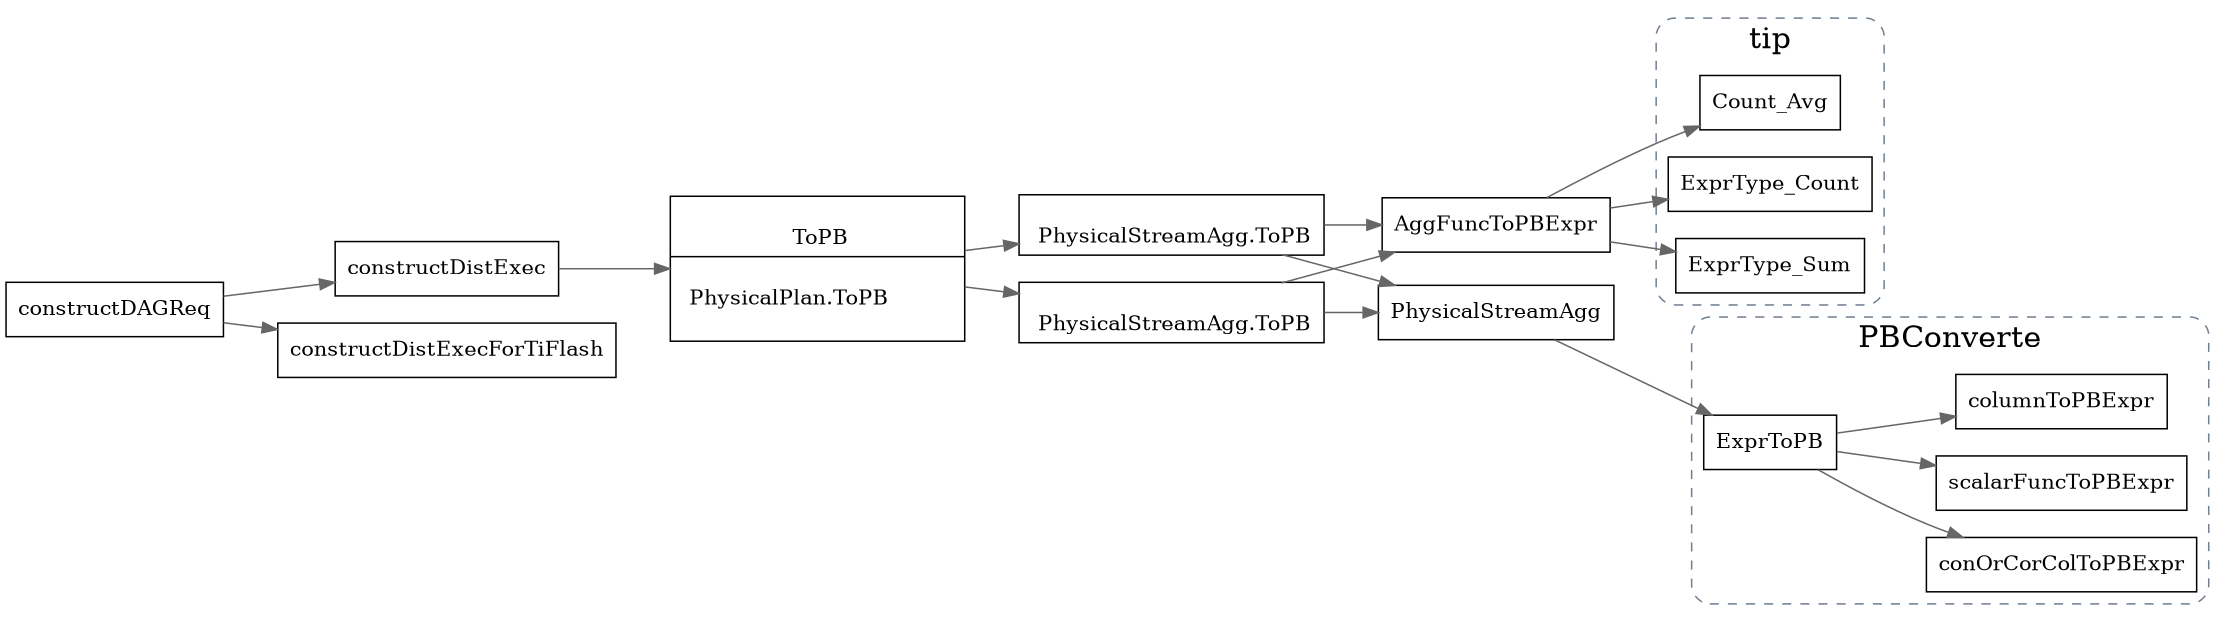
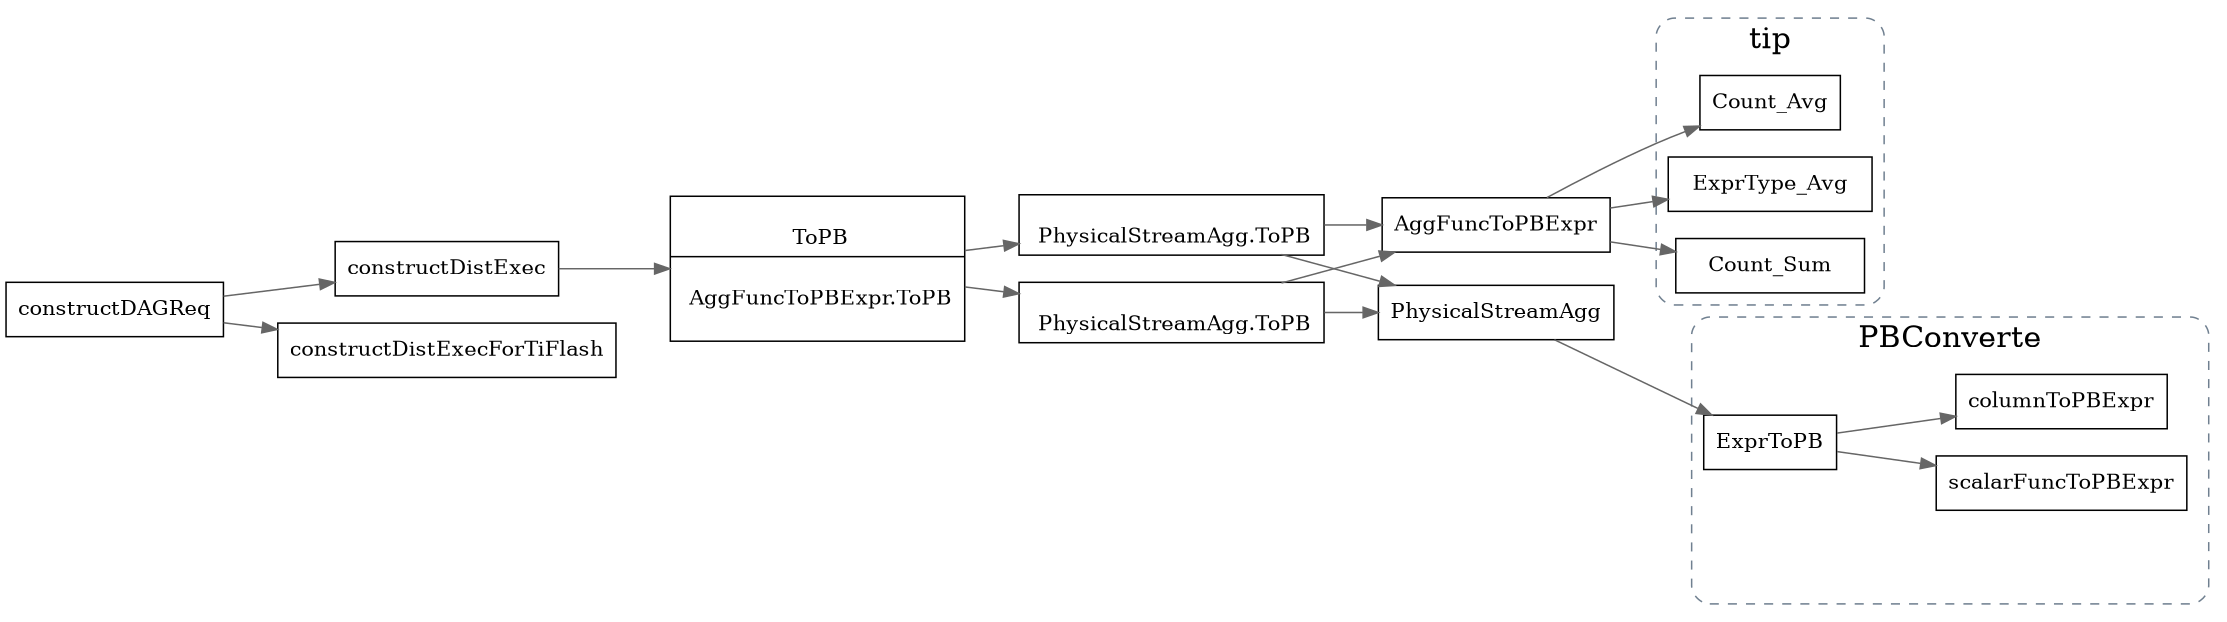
(1770, 184) -> (1770, 184)
(1770, 266) -> (1770, 266)
(786, 298) -> (818, 298)
(2062, 565) -> none
